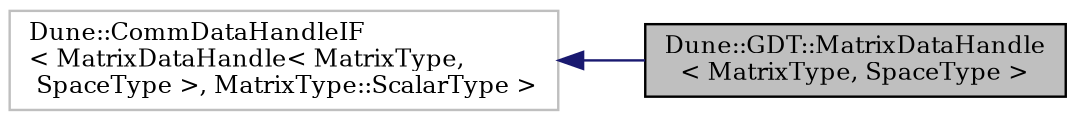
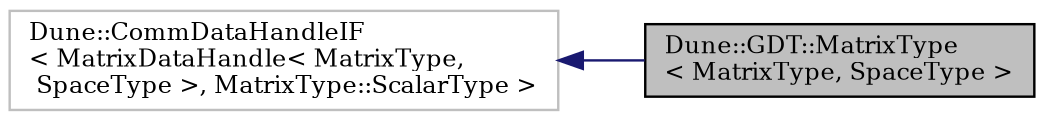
(856, 60) -> (840, 60)
